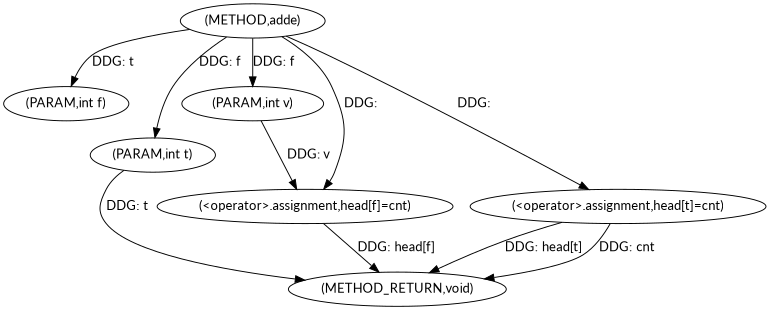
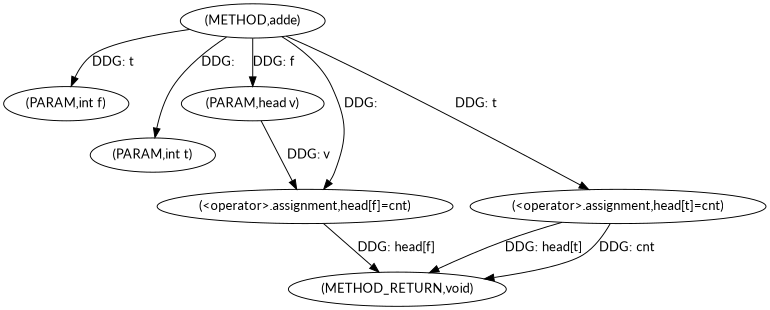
(220, 62) -> (220, 62)
(253, 104) -> (253, 104)
(476, 104) -> (476, 104)
(166, 254) -> none
